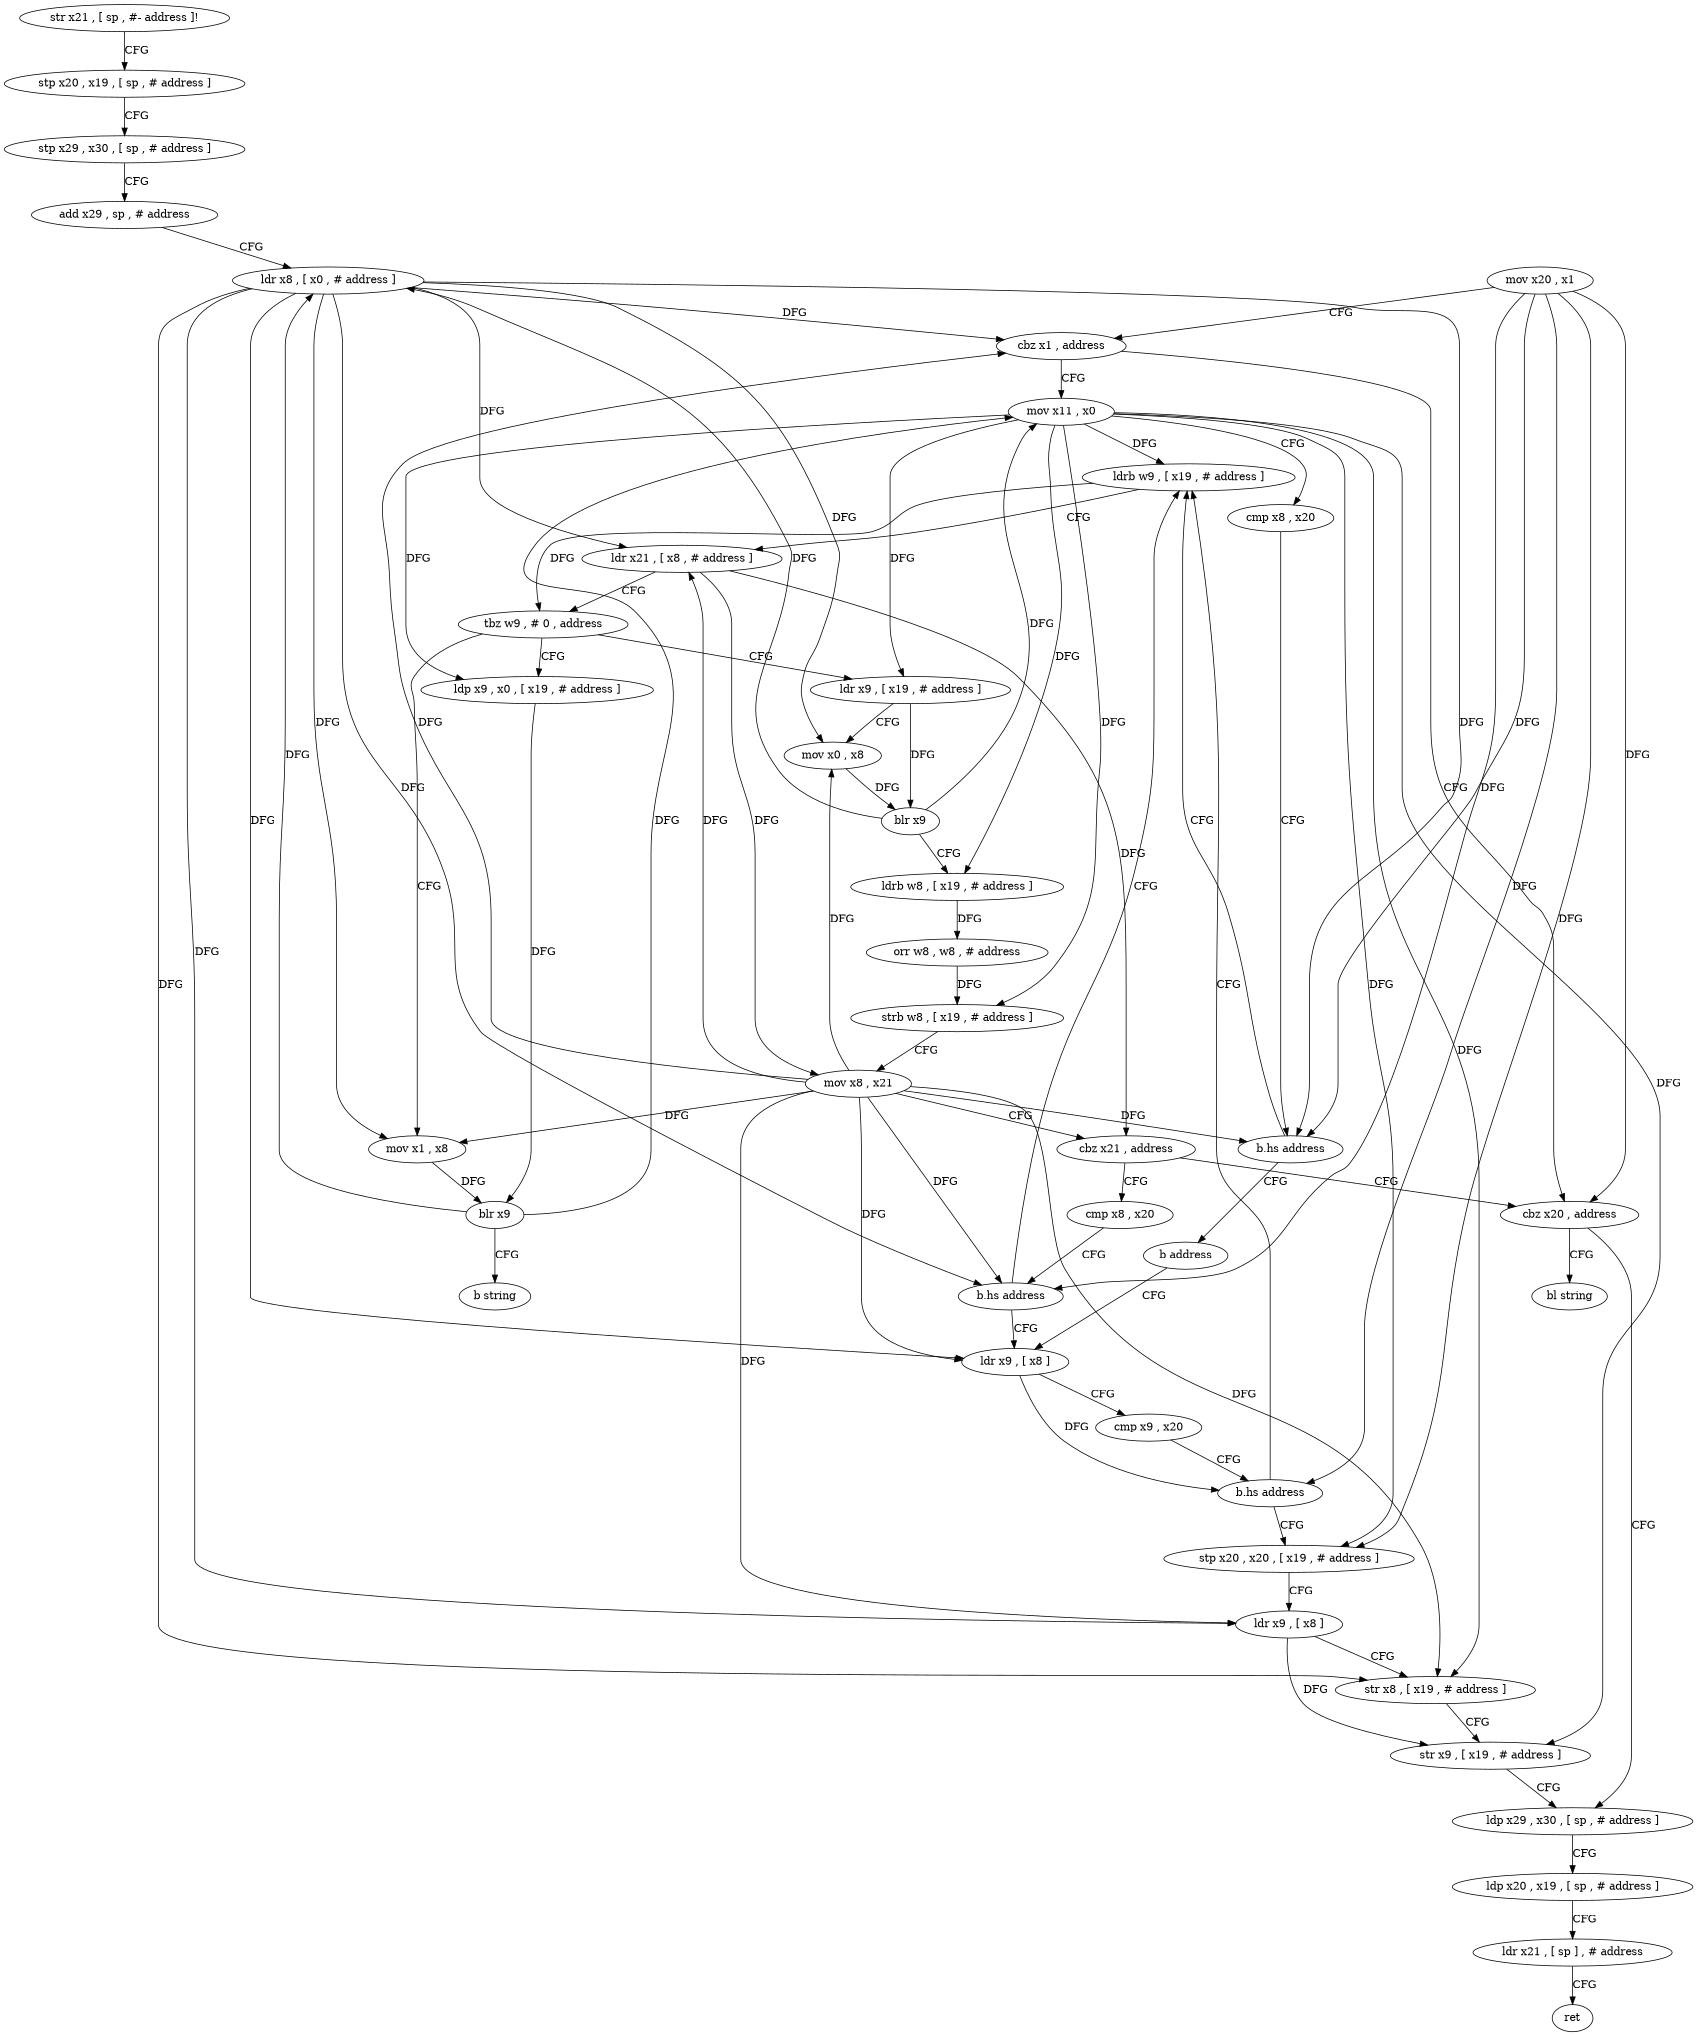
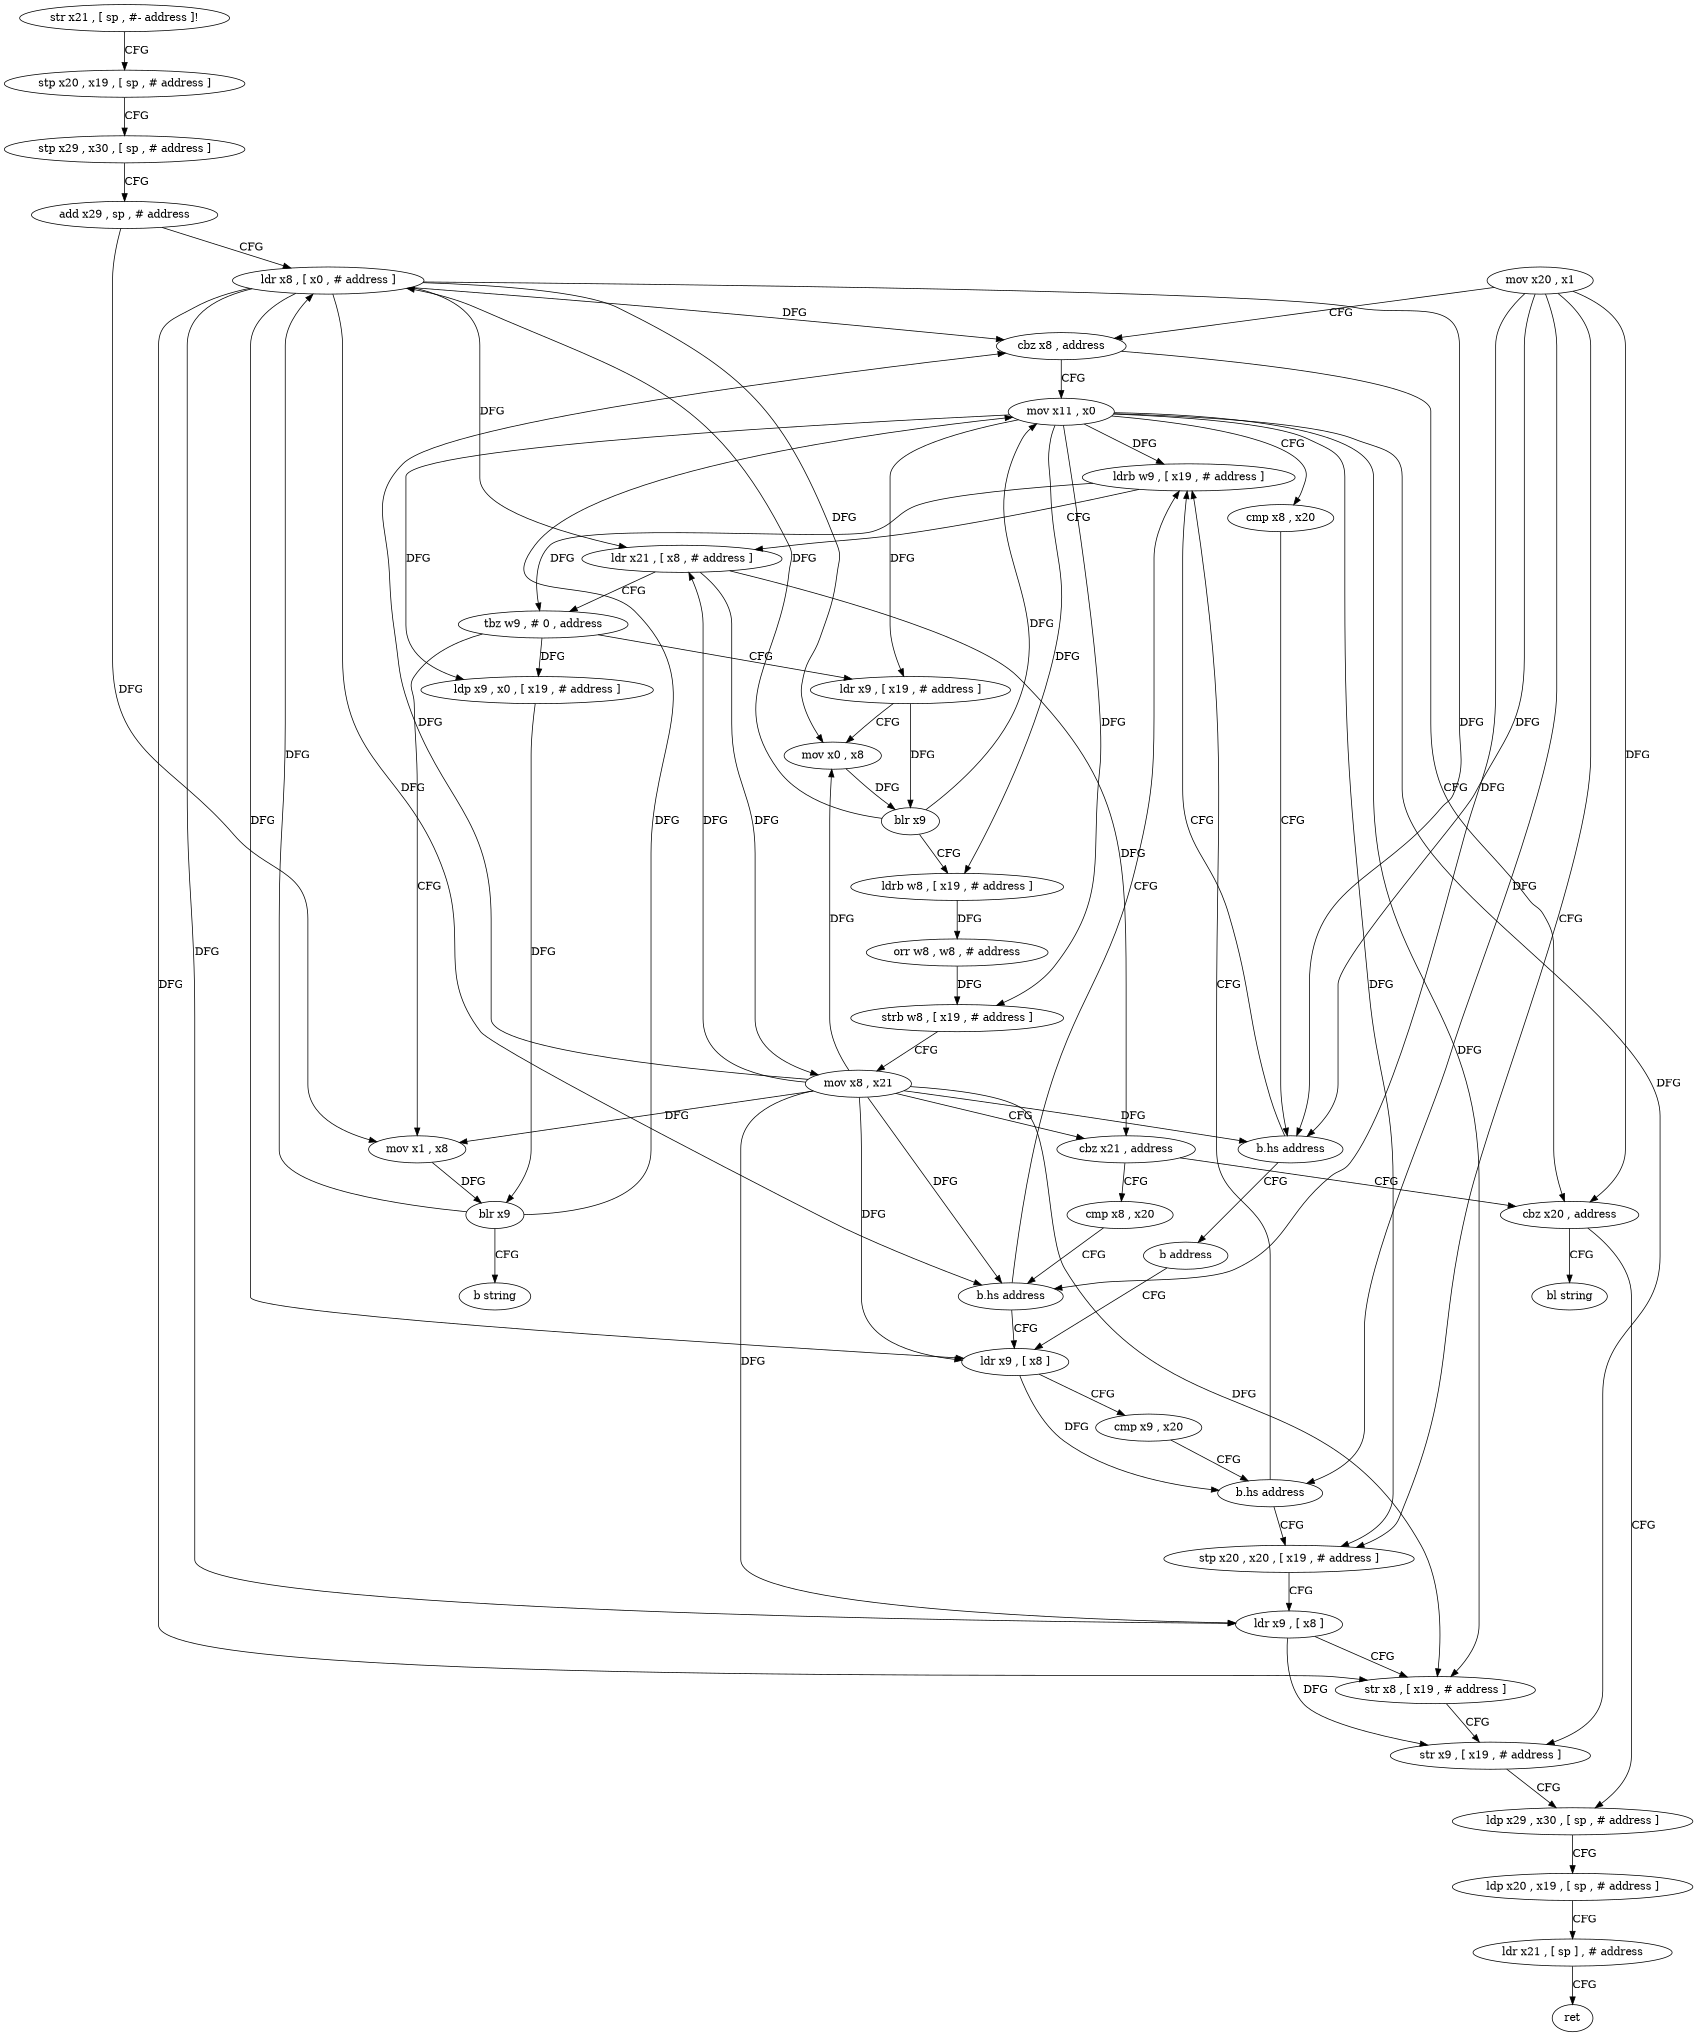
(1061, 346) -> (1061, 346)
(553, 657) -> (553, 657)
(315, 725) -> (134, 736)
(1571, 920) -> (1571, 920)
